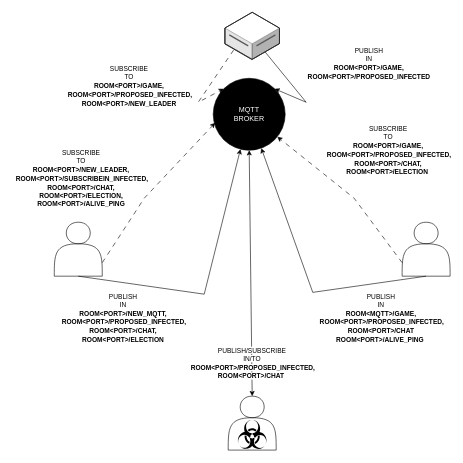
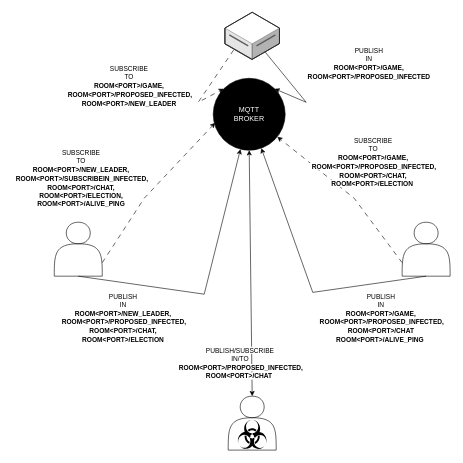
(389, 144) -> (374, 156)
(123, 318) -> (123, 318)
(381, 318) -> (381, 318)
(252, 366) -> (240, 366)
